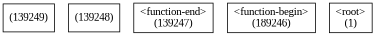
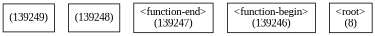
(271, 18) -> (271, 18)
(351, 18) -> (351, 18)
